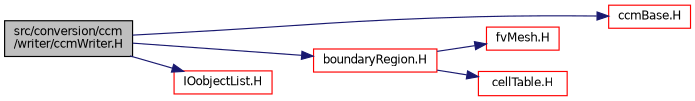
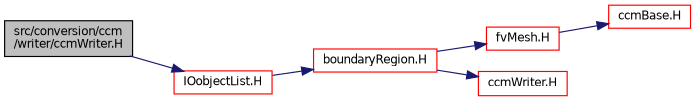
(365, 21) -> (578, 29)
(217, 49) -> (287, 73)
(523, 84) -> (523, 84)
